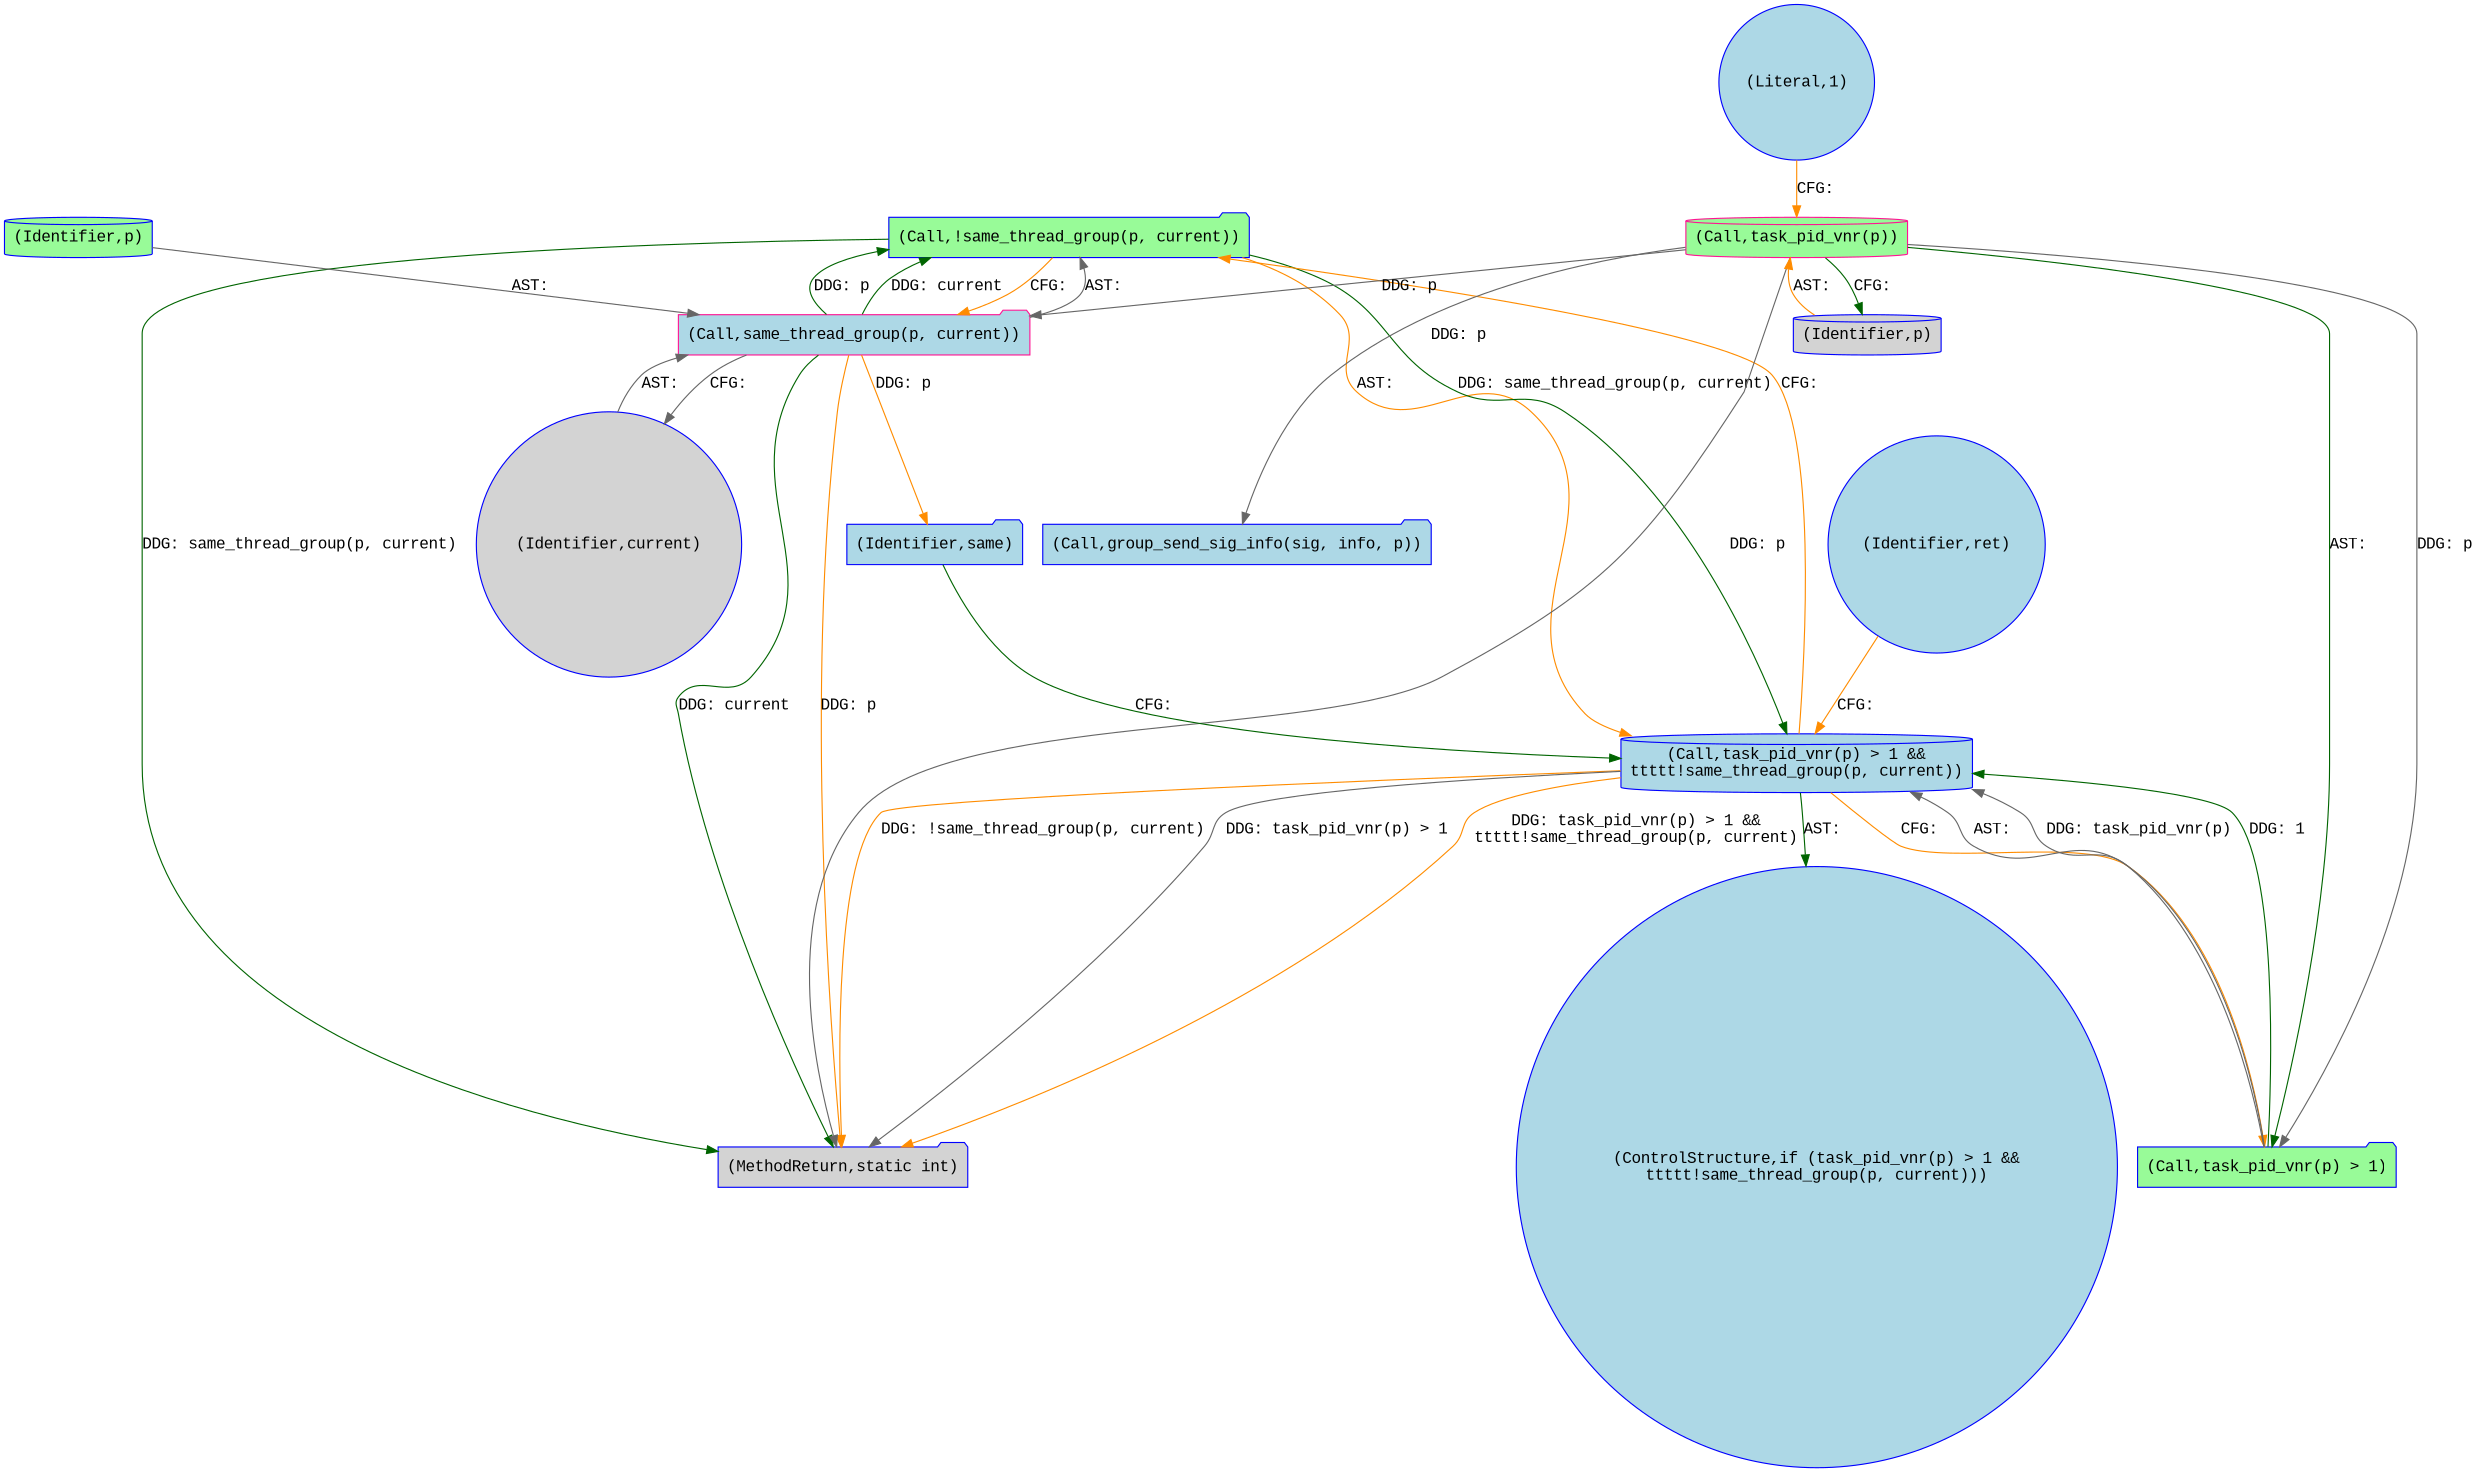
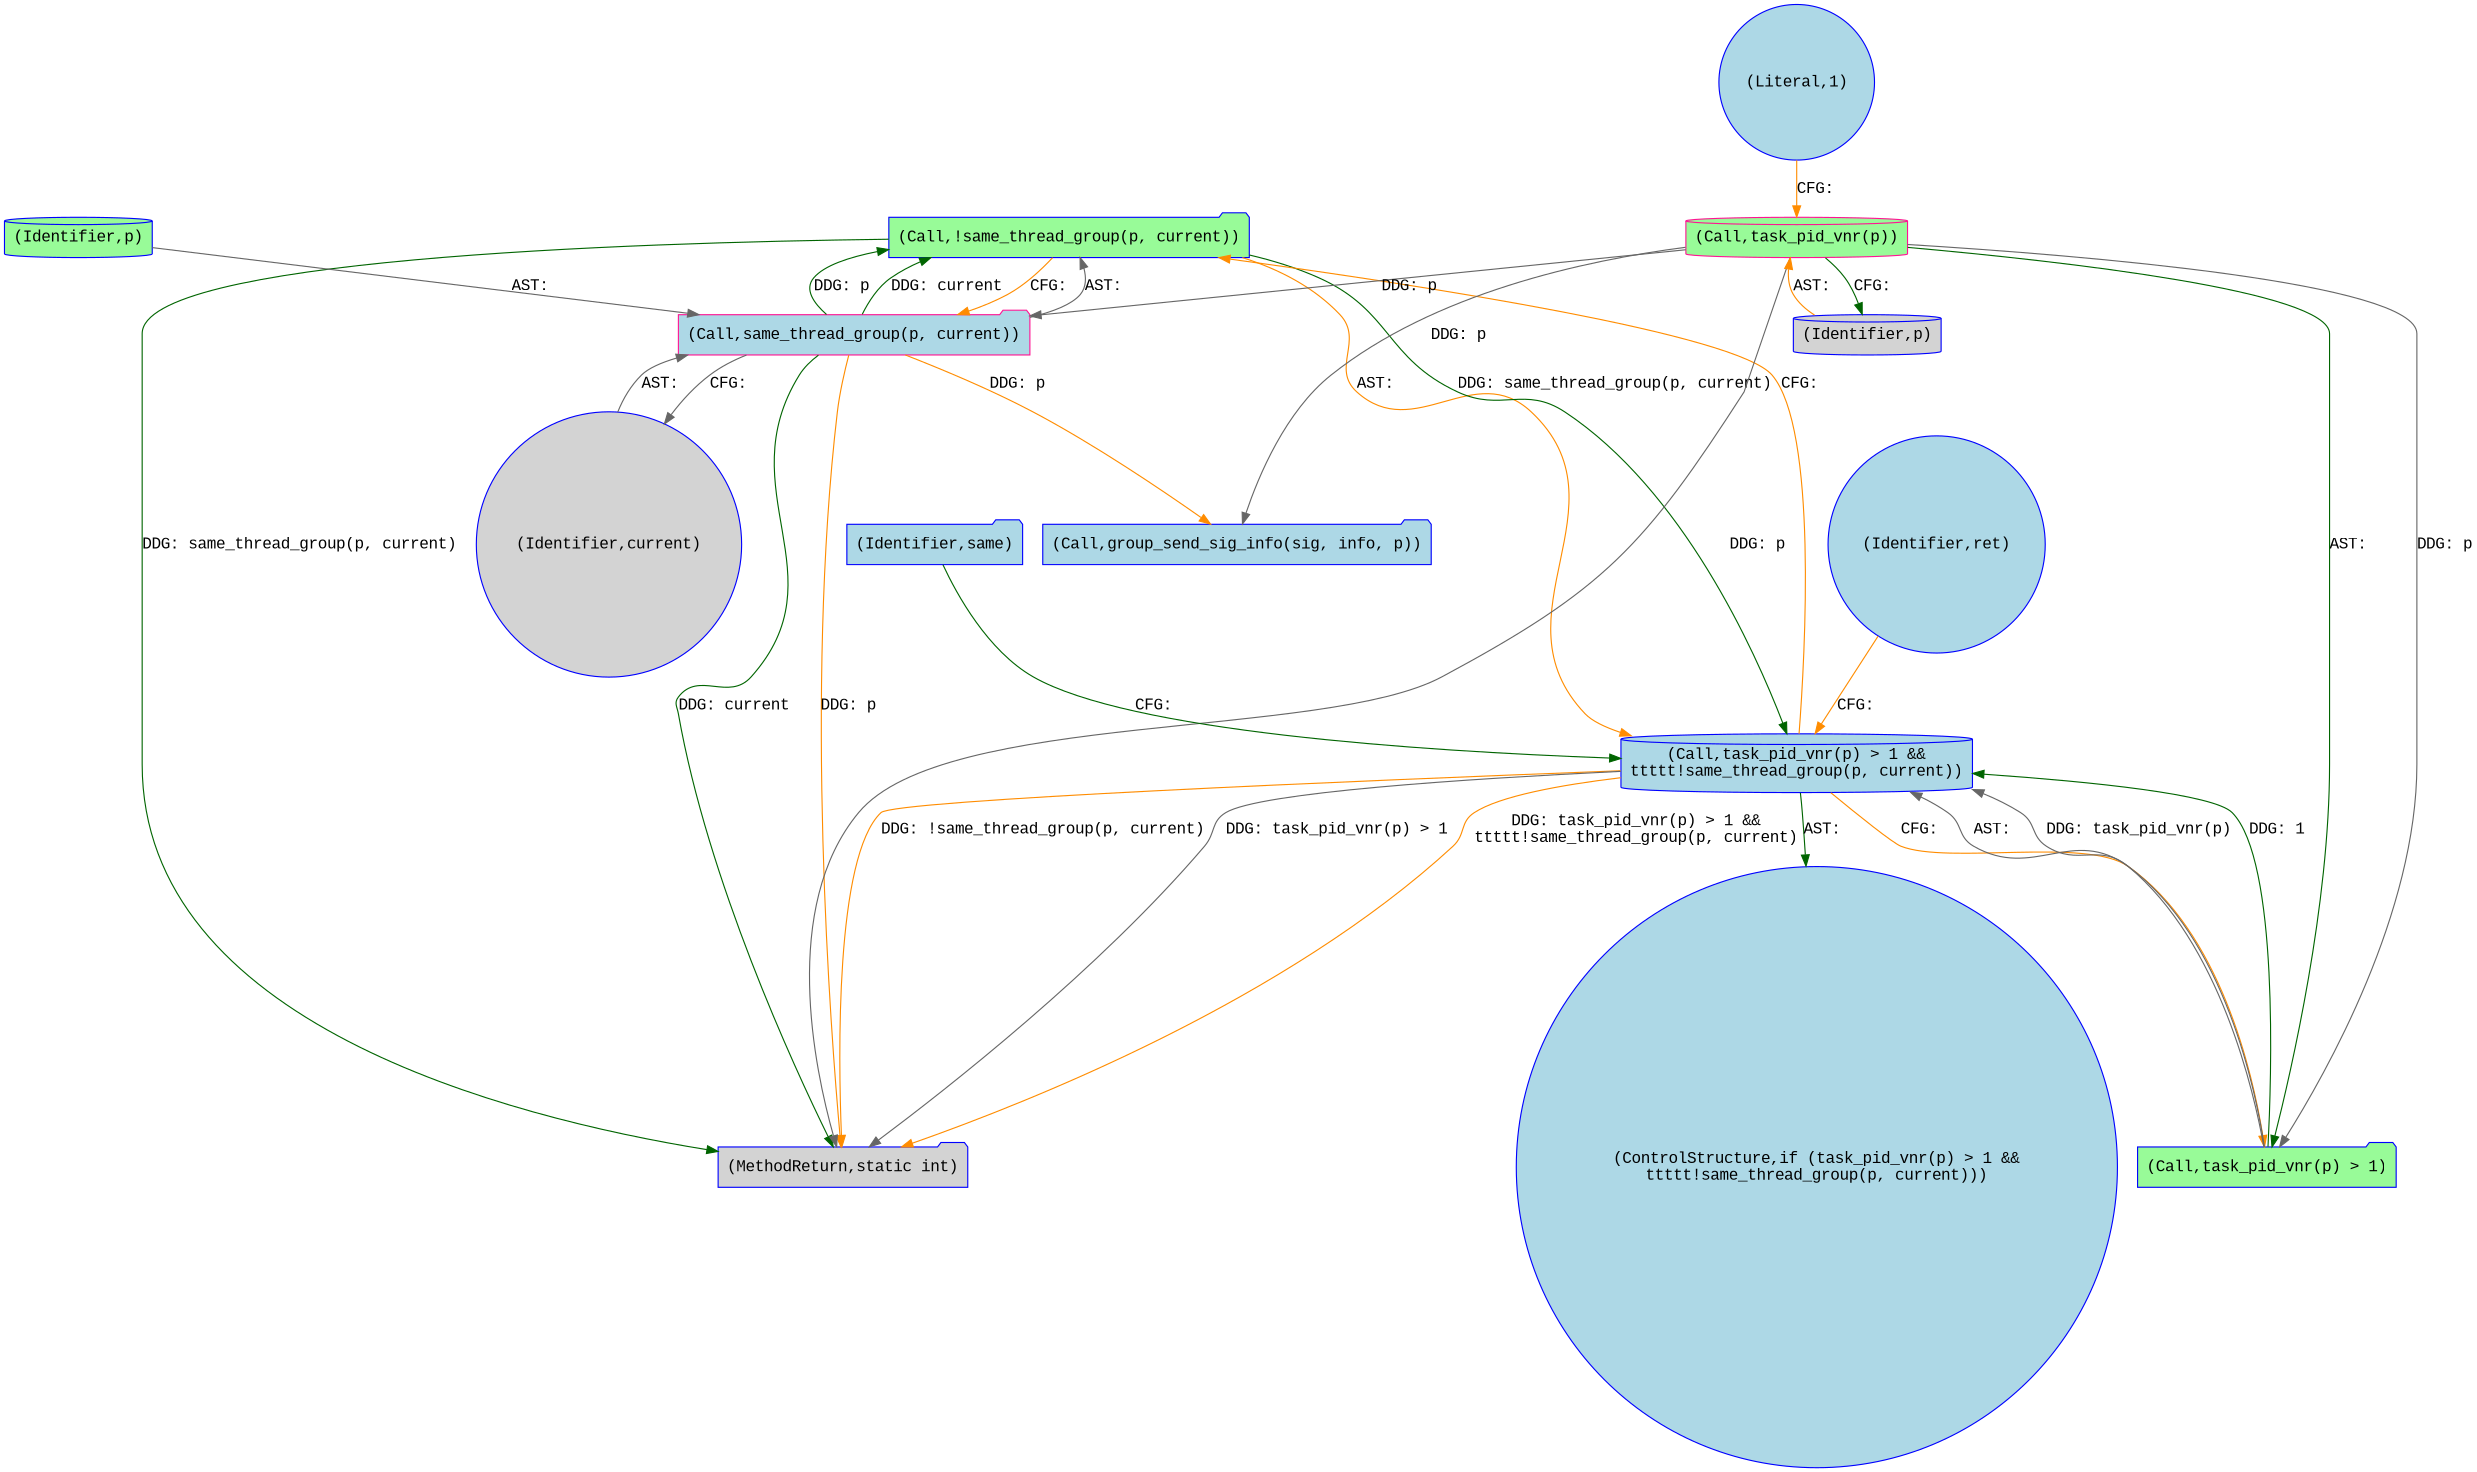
(892, 434) -> (1059, 426)
